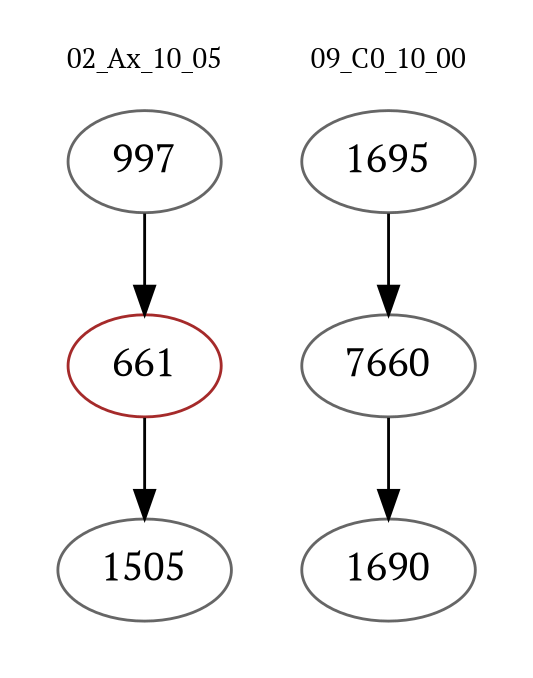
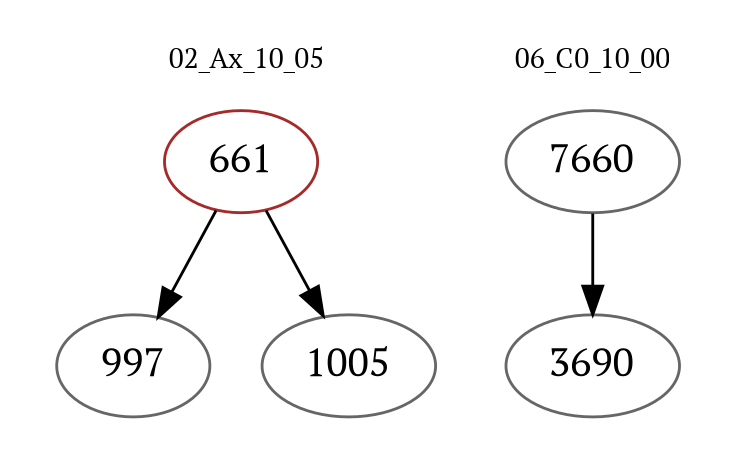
(389, 61) -> (593, 61)
(389, 162) -> none
(145, 250) -> (194, 251)
(145, 570) -> (349, 366)
(389, 570) -> (593, 366)
